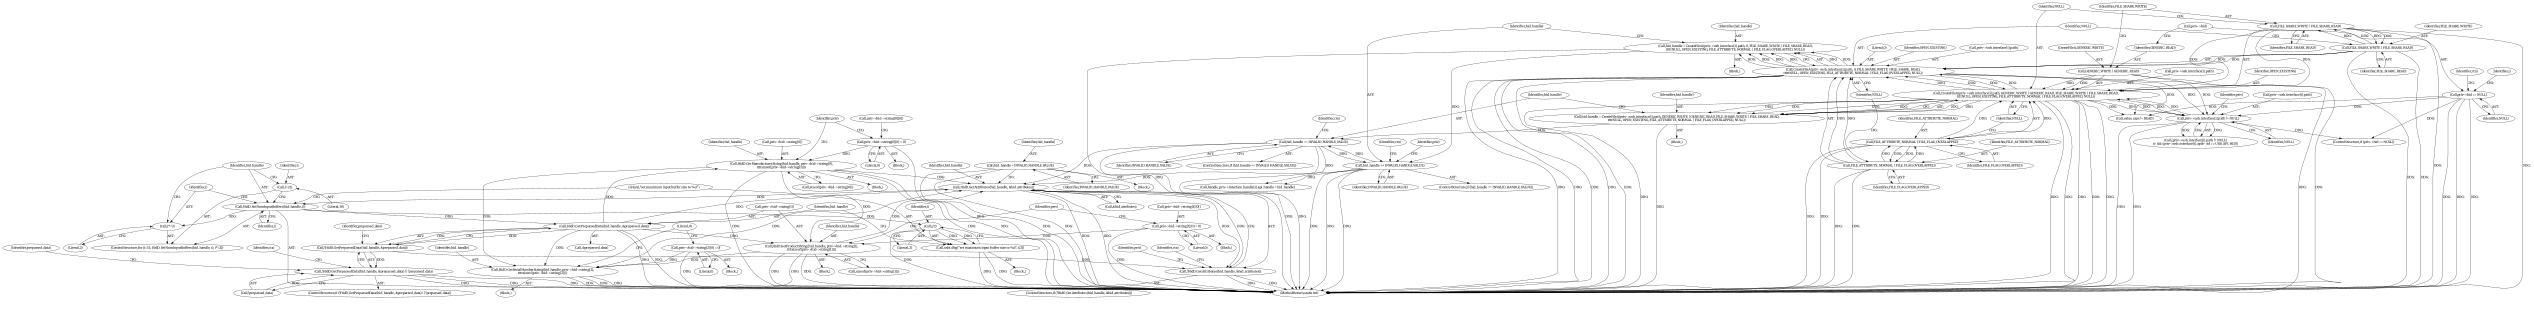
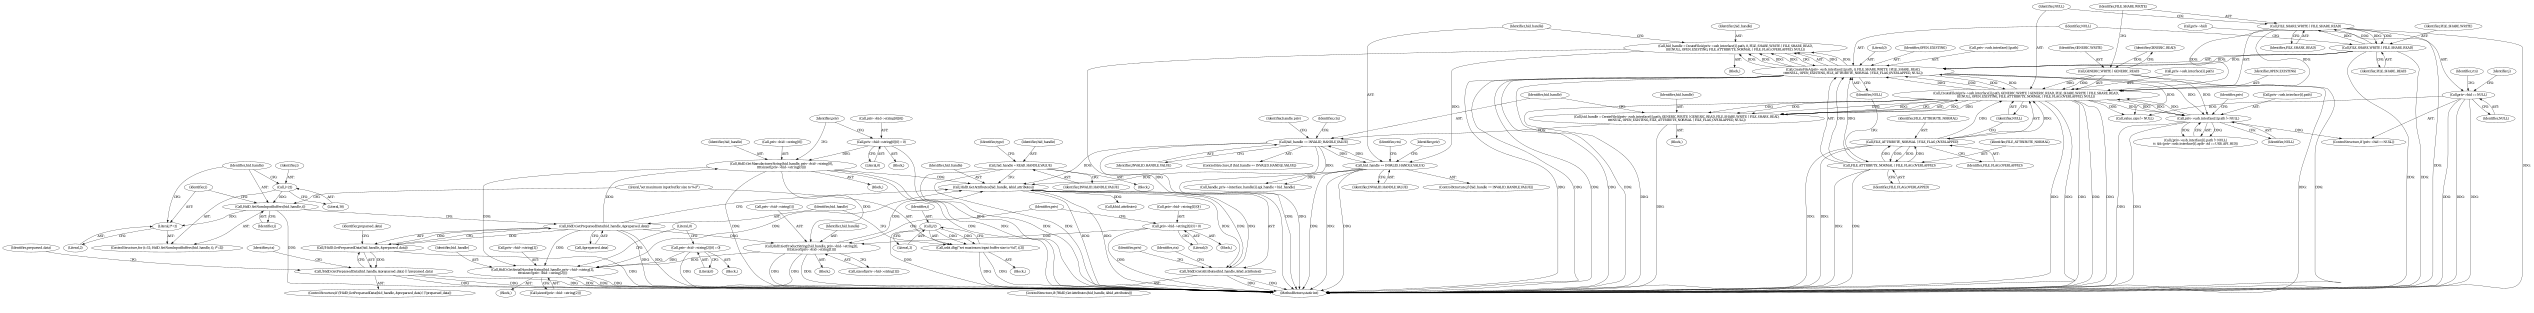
(2167, 33) -> (2142, 62)
(2081, 48) -> (2081, 48)
(2138, 60) -> (2138, 60)
(2343, 106) -> none
none -> (1284, 119)
(2135, 119) -> (2135, 119)
(2431, 119) -> (2431, 119)
(885, 130) -> (885, 130)
none -> (992, 142)
(1020, 166) -> (1020, 166)
(828, 187) -> none
(1074, 193) -> none
(283, 197) -> (283, 197)
(1118, 197) -> (1118, 197)
none -> (303, 199)
(626, 199) -> none
(740, 207) -> (740, 207)
(611, 213) -> none
(450, 217) -> (450, 217)
(708, 220) -> (599, 239)
(167, 226) -> (167, 226)
(1252, 226) -> (1252, 226)
(596, 236) -> (596, 236)
(292, 248) -> (292, 248)
none -> (518, 248)
(788, 257) -> (630, 278)
(257, 293) -> none
none -> (556, 293)
